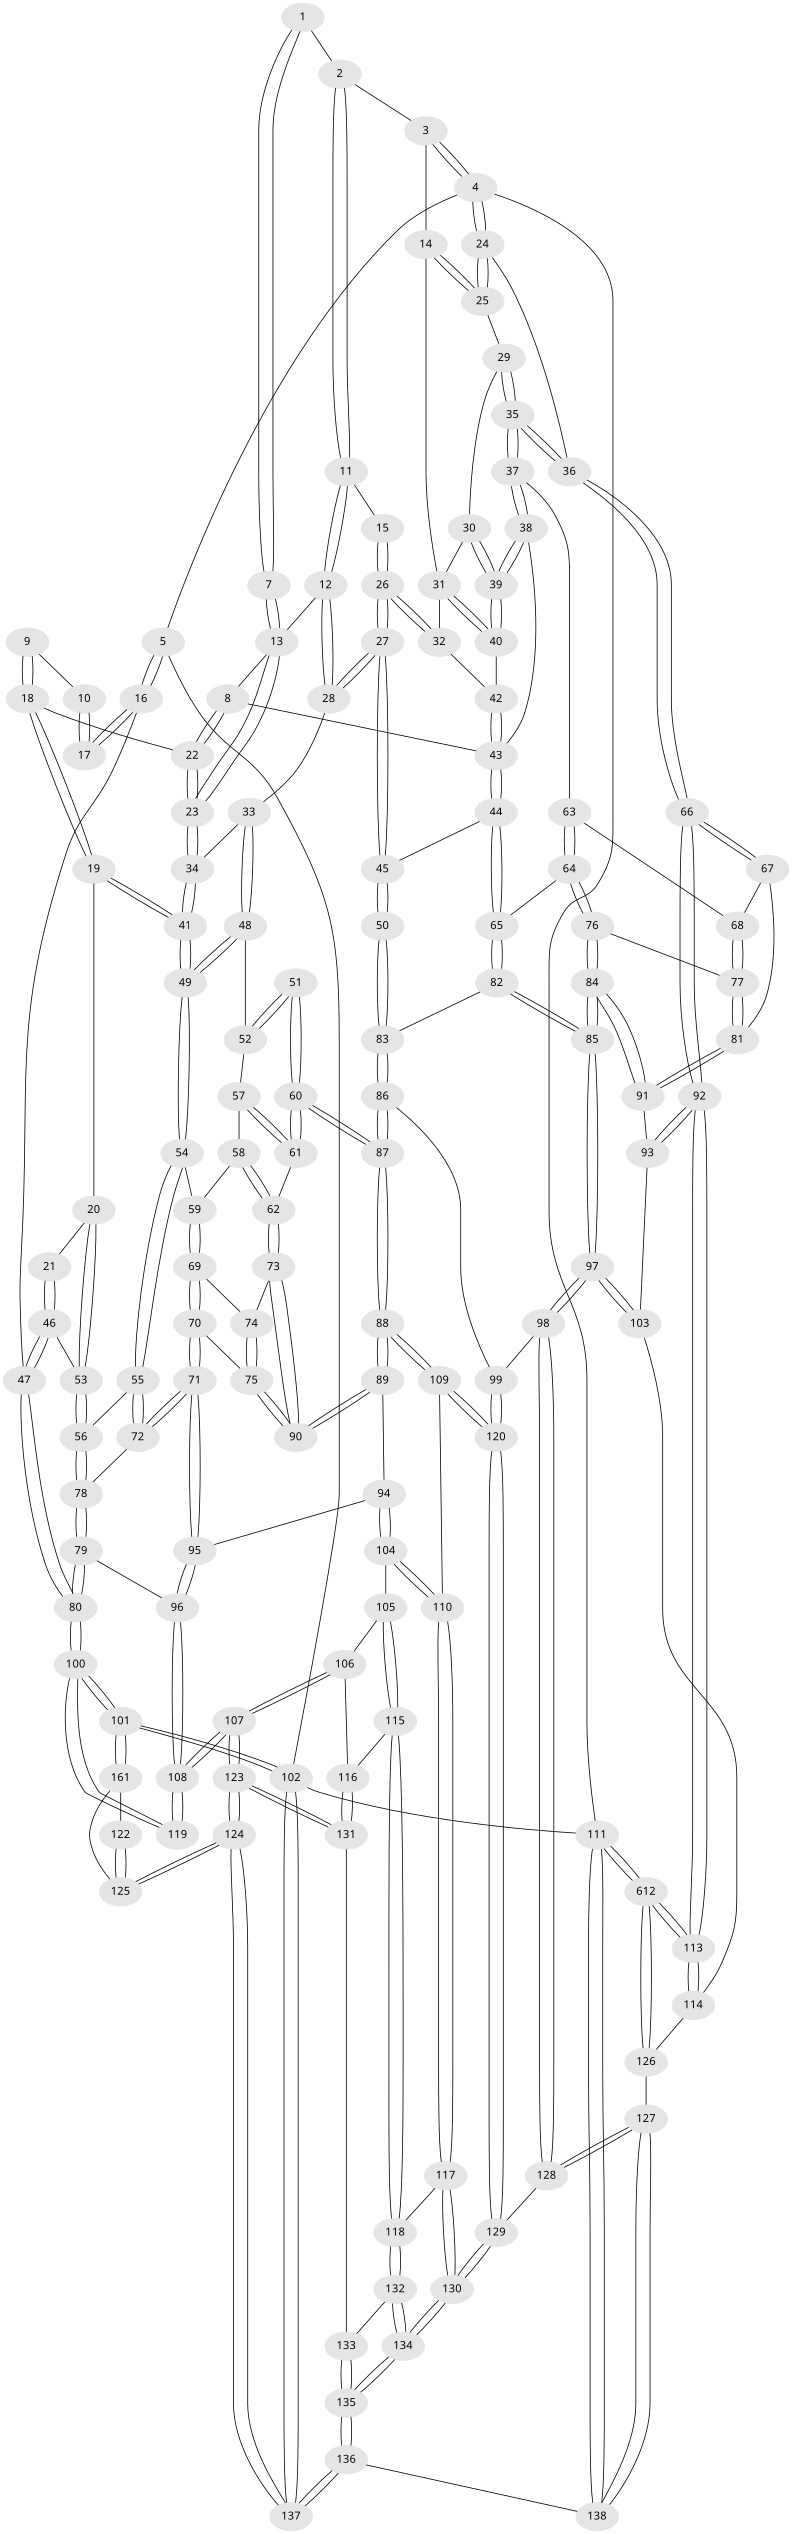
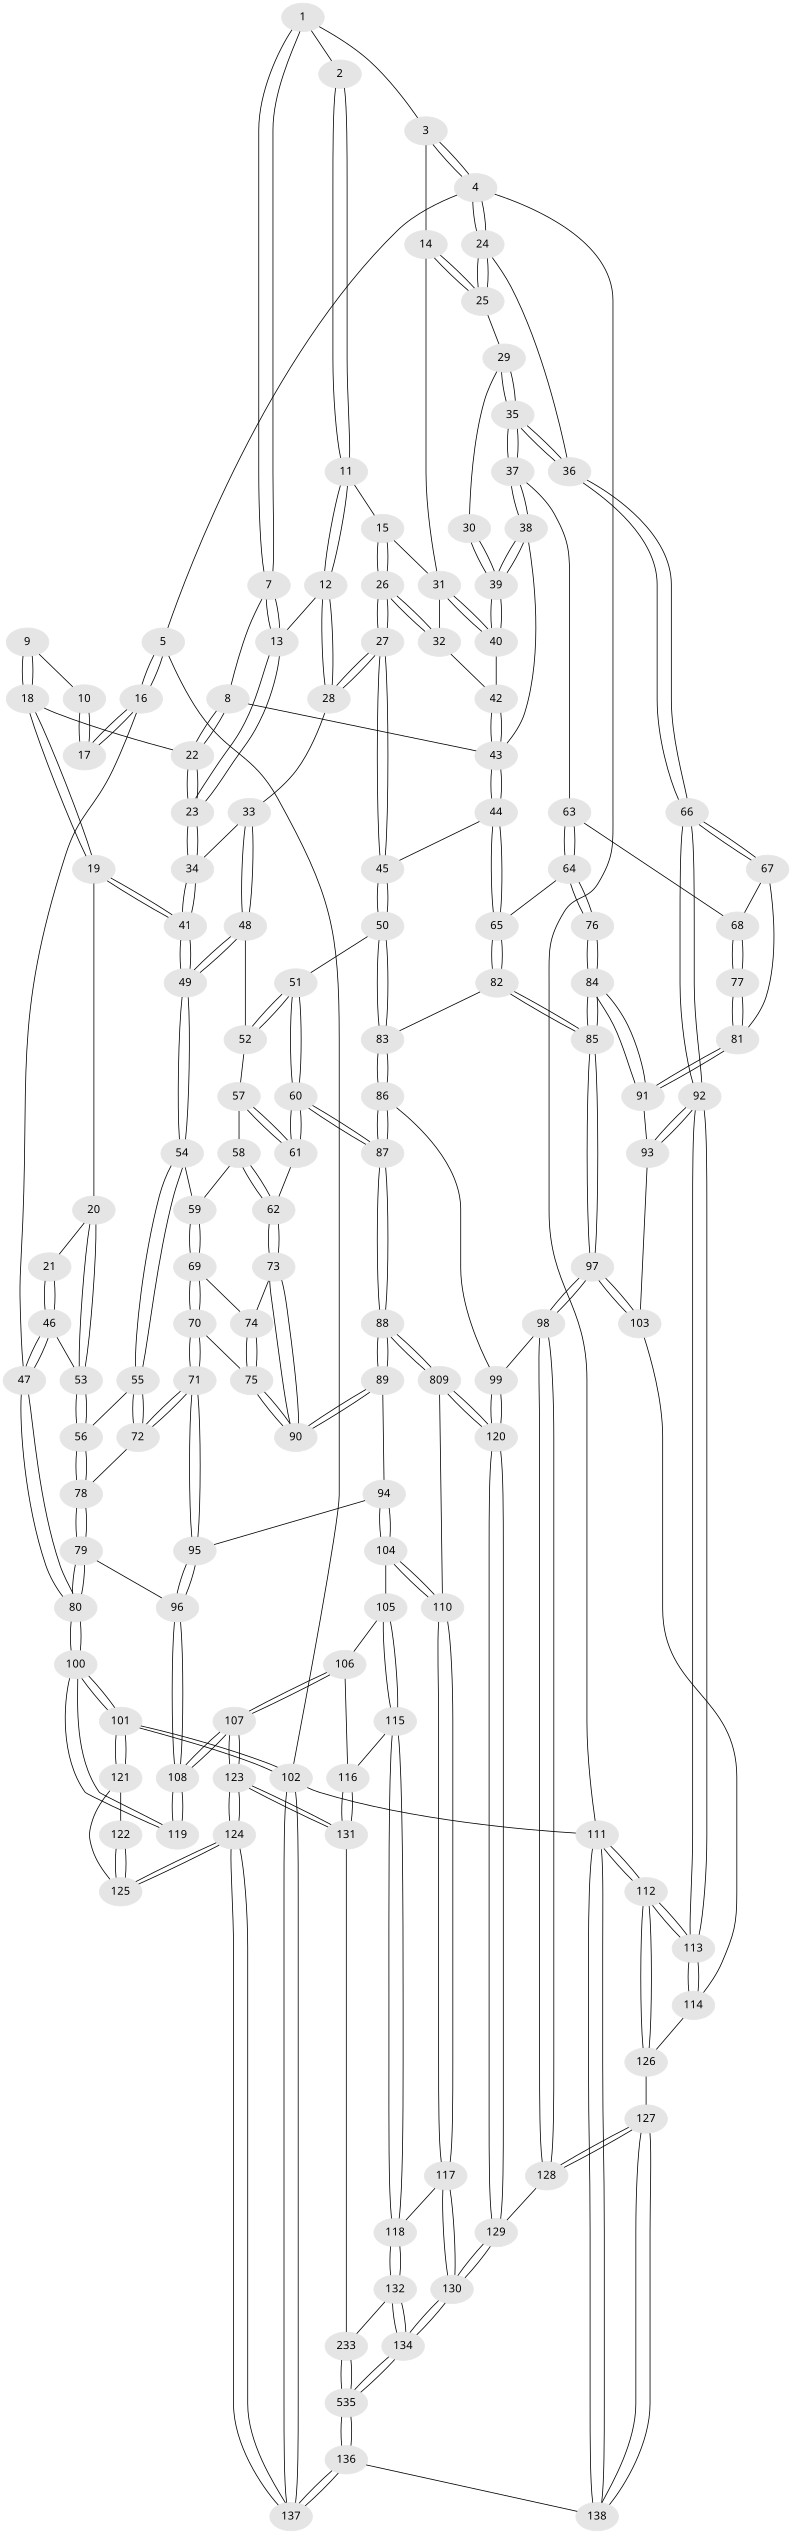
(383, 103) -> (374, 66)
(454, 557) -> (411, 557)
(252, 671) -> (244, 641)
none -> (341, 954)
(665, 955) -> none
(439, 1381) -> (439, 1381)
(121, 1778) -> (121, 1778)
(646, 1892) -> (646, 1892)
(346, 2346) -> (346, 2346)
(346, 2403) -> (346, 2403)
